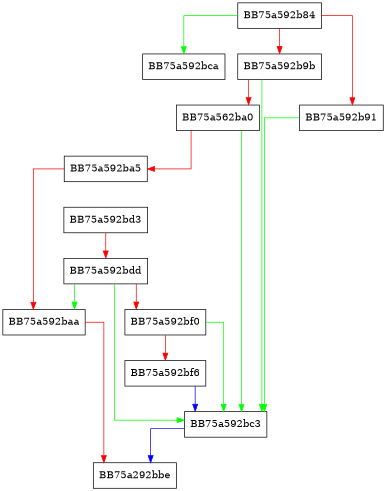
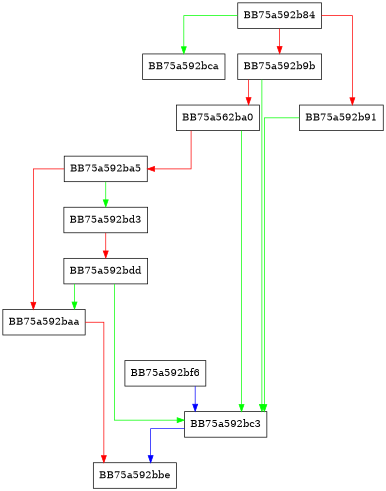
none -> (106, 191)
(165, 322) -> none
(135, 476) -> (135, 476)
